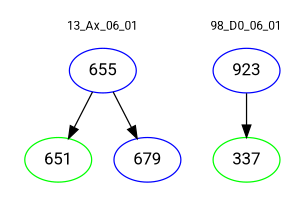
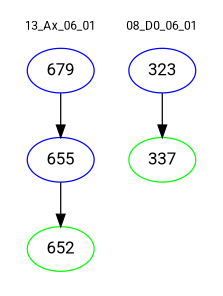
(247, 27) -> (162, 27)
(247, 71) -> (162, 71)
(122, 110) -> (61, 109)
(58, 160) -> (61, 249)
